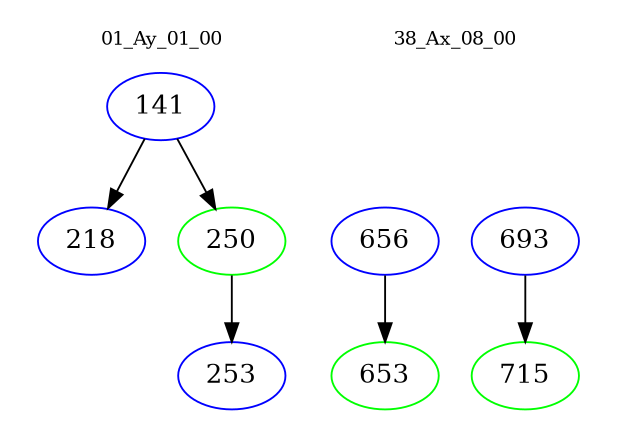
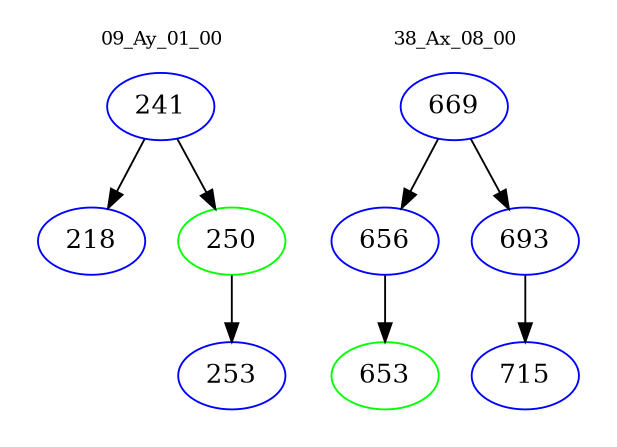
(162, 40) -> (162, 40)
(161, 107) -> (161, 107)
none -> (454, 107)
(525, 376) -> (525, 376)
